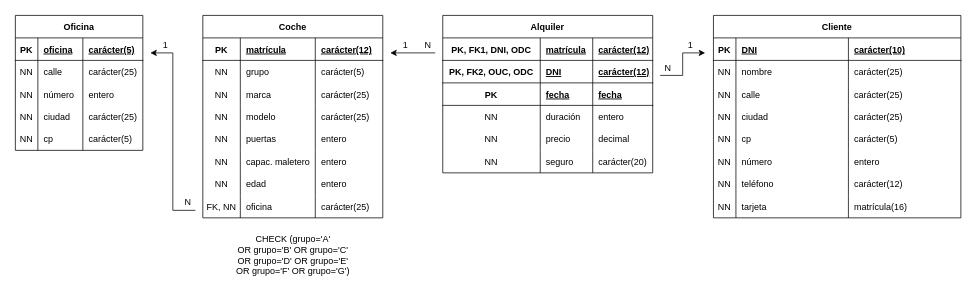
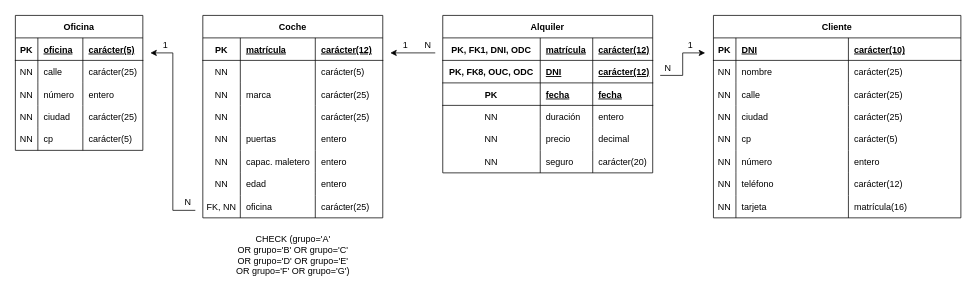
(278, 72) -> none
(491, 72) -> (491, 72)
(278, 117) -> none
